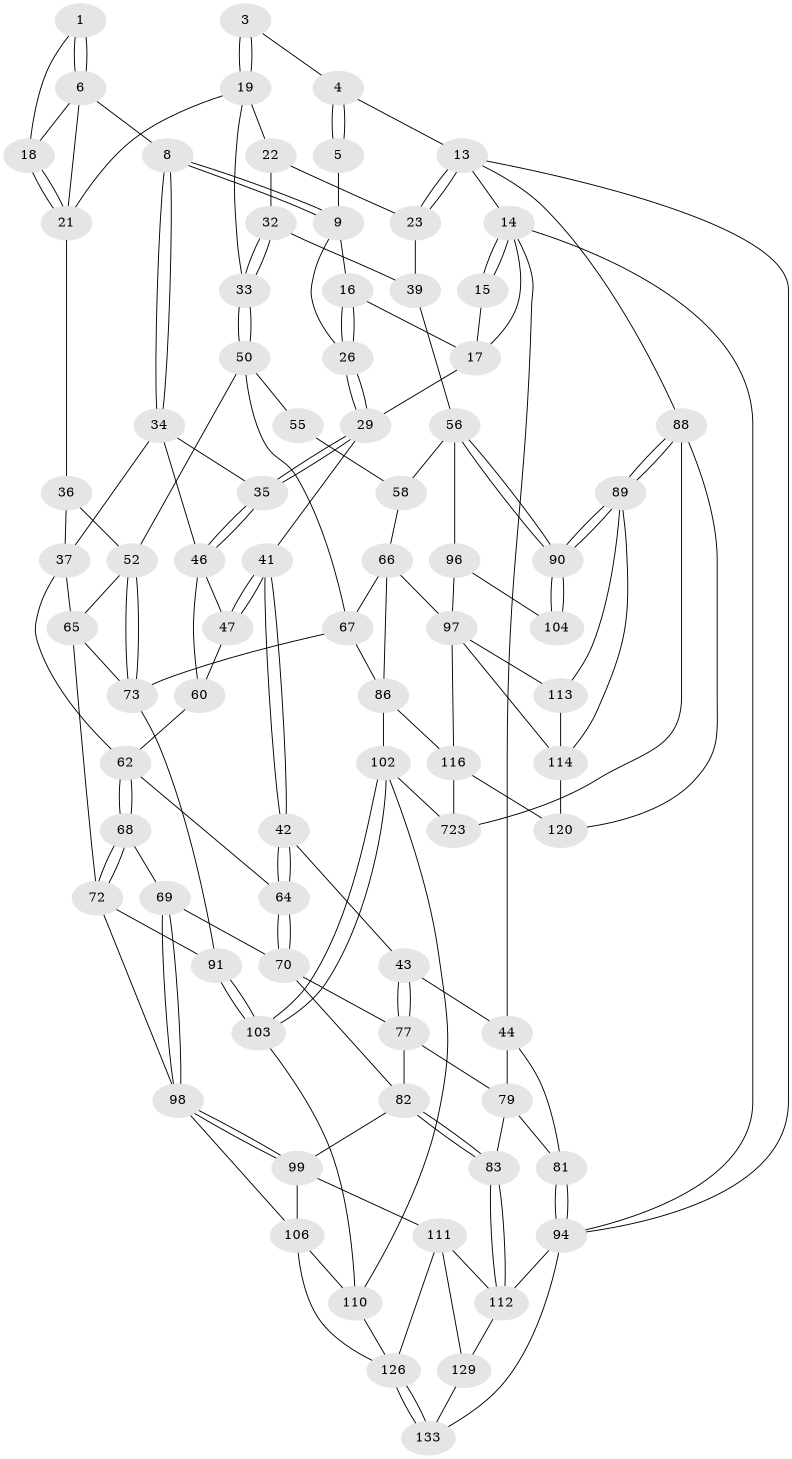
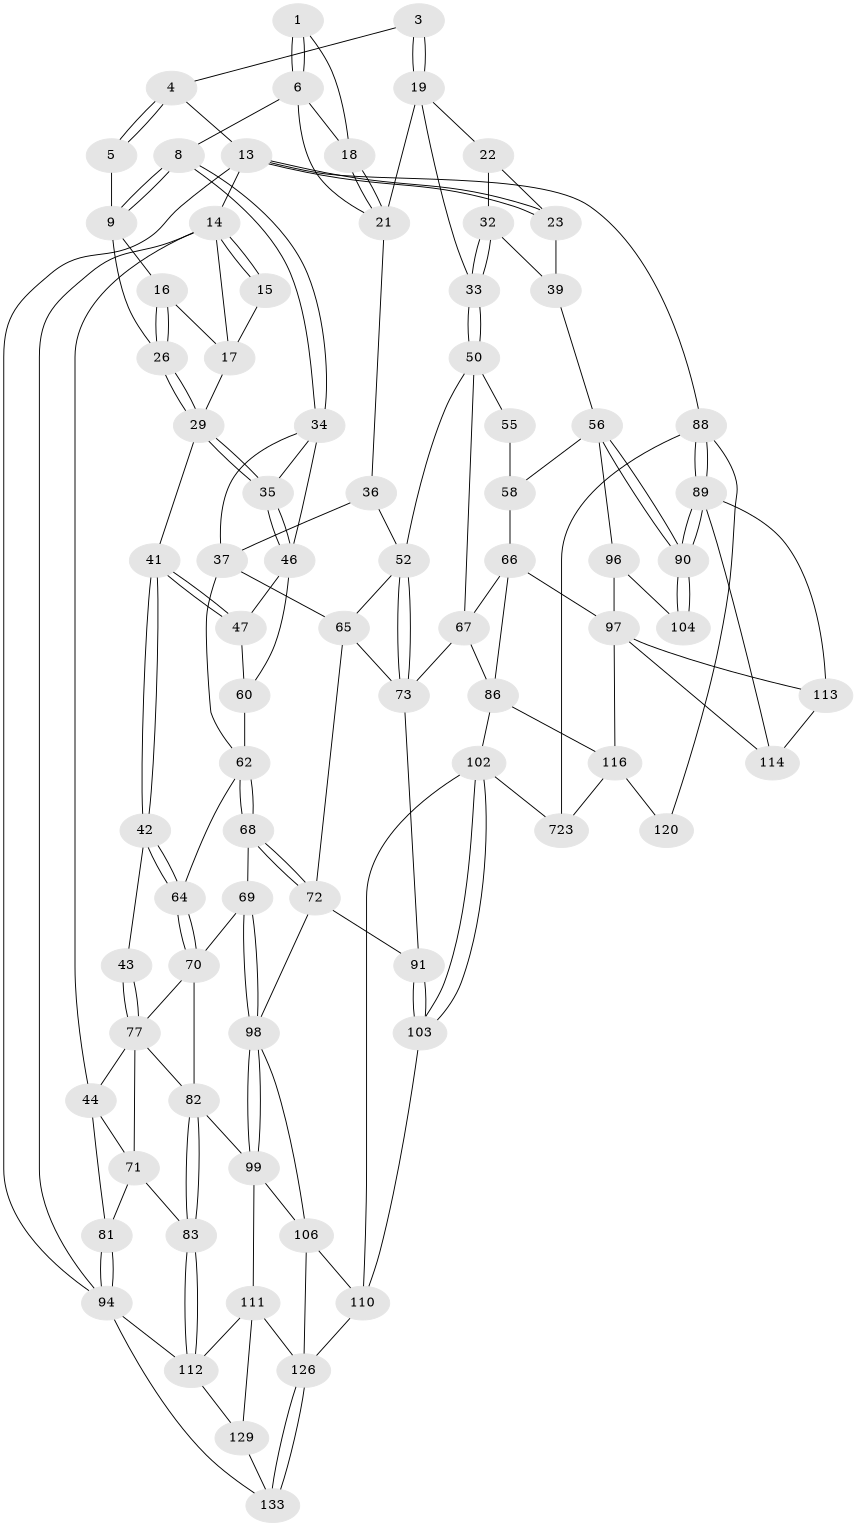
(561, 792) -> none
(456, 999) -> (113, 1067)
(507, 1101) -> (134, 1168)
